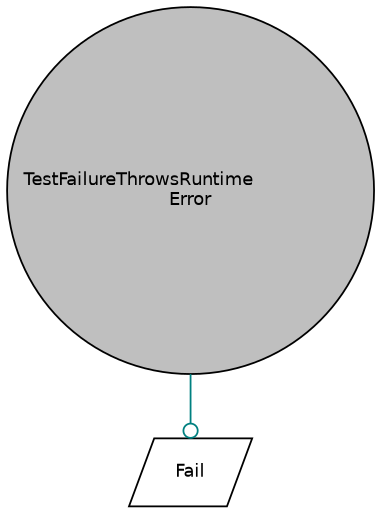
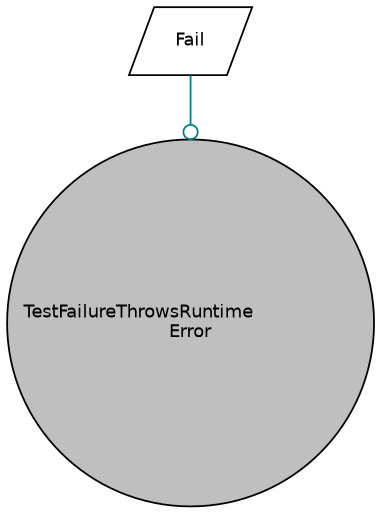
(191, 399) -> (191, 100)
